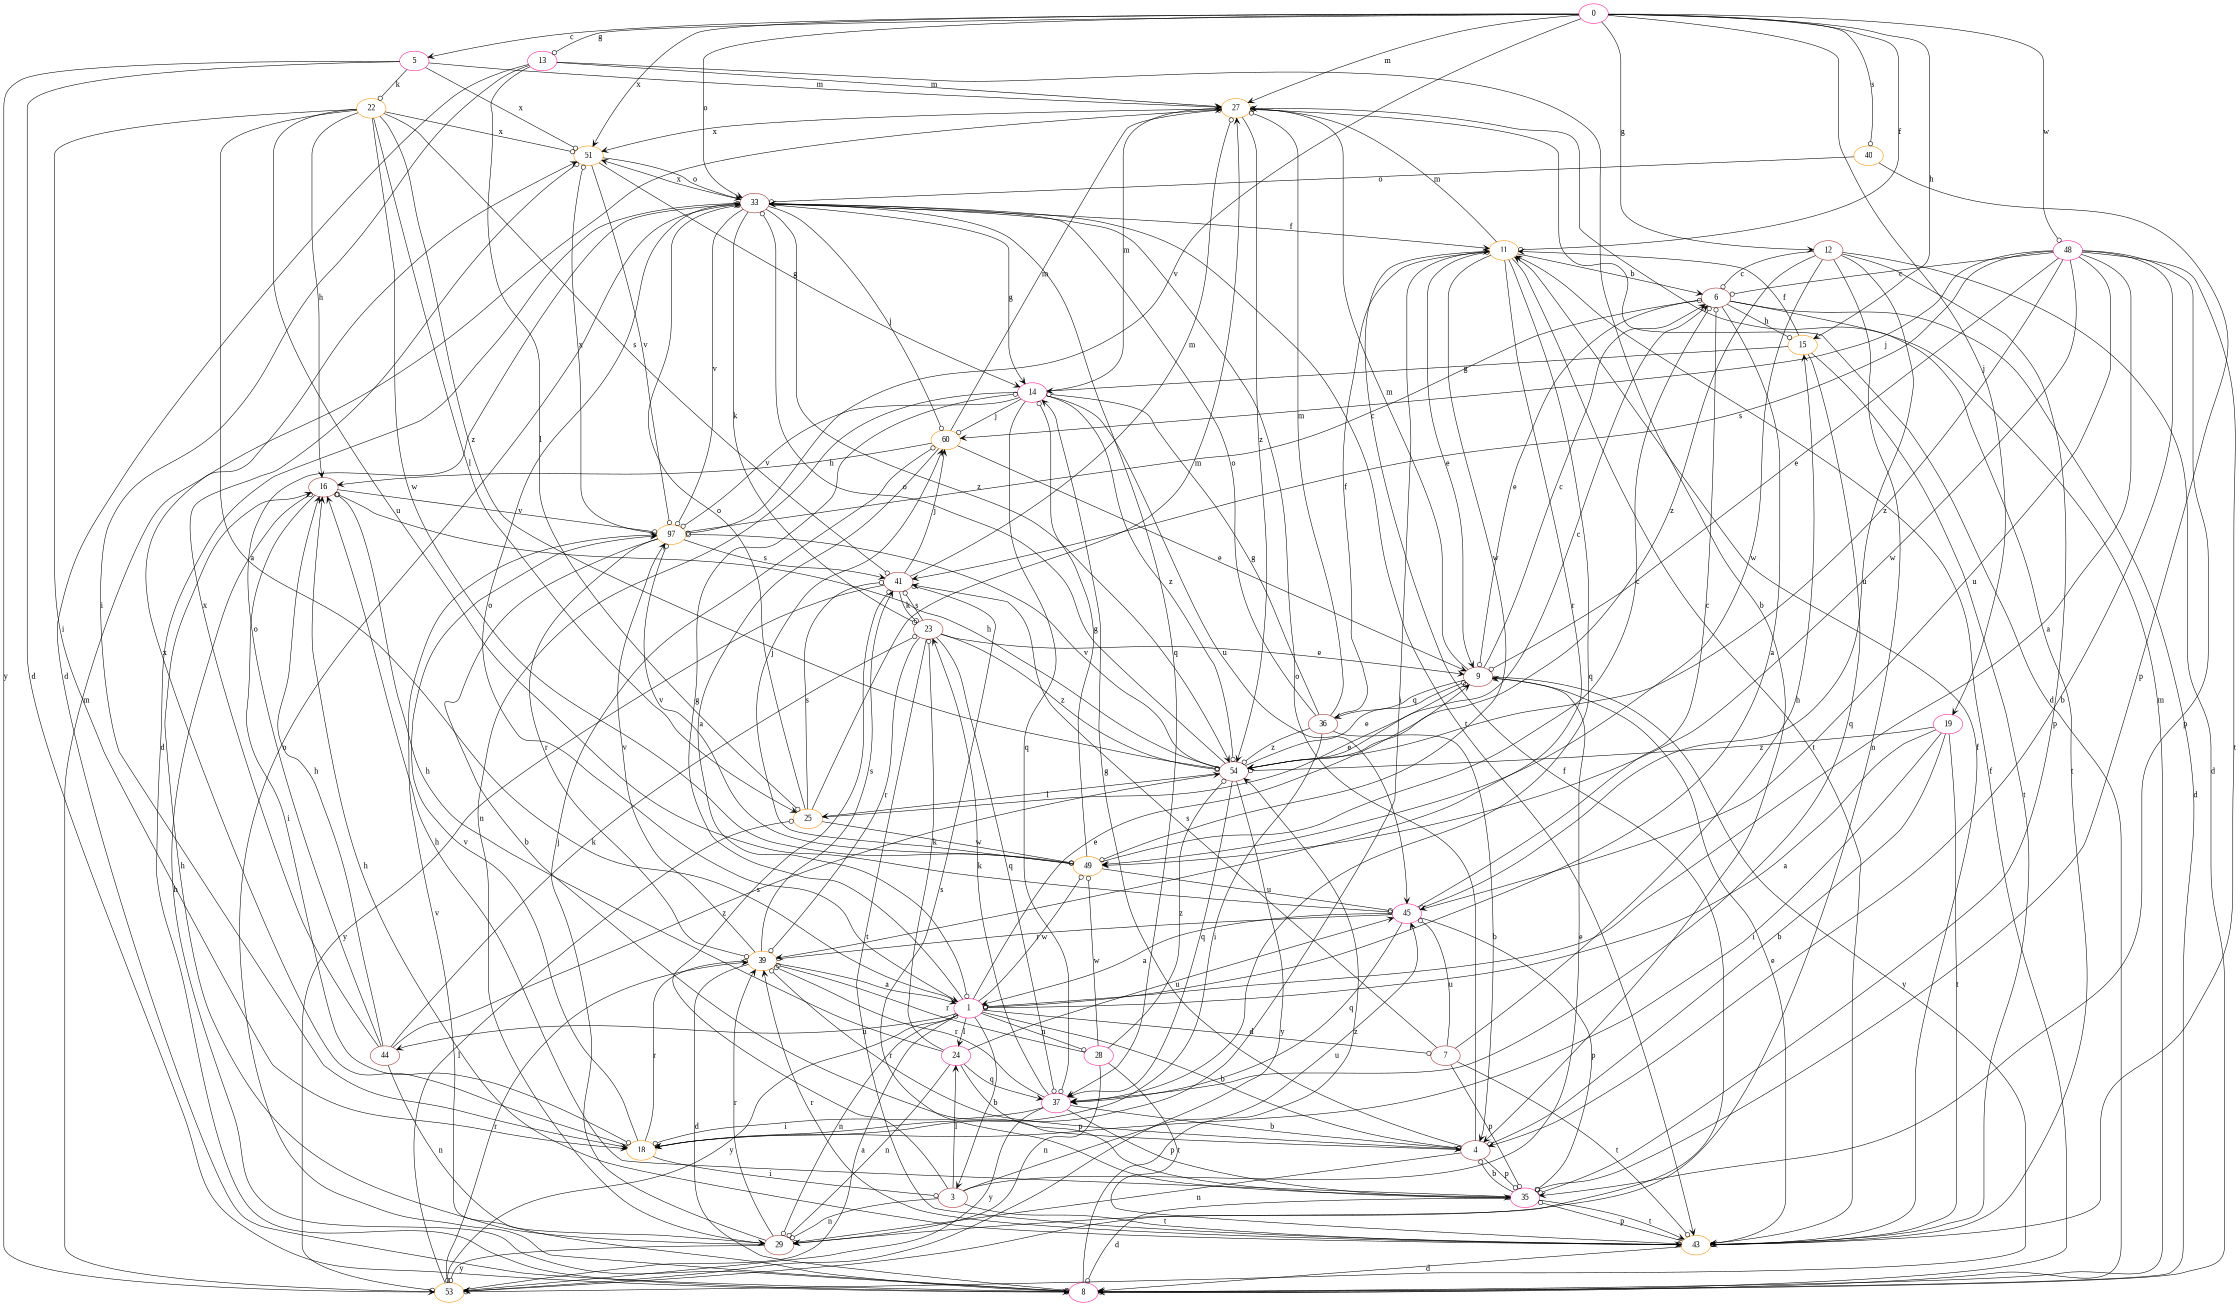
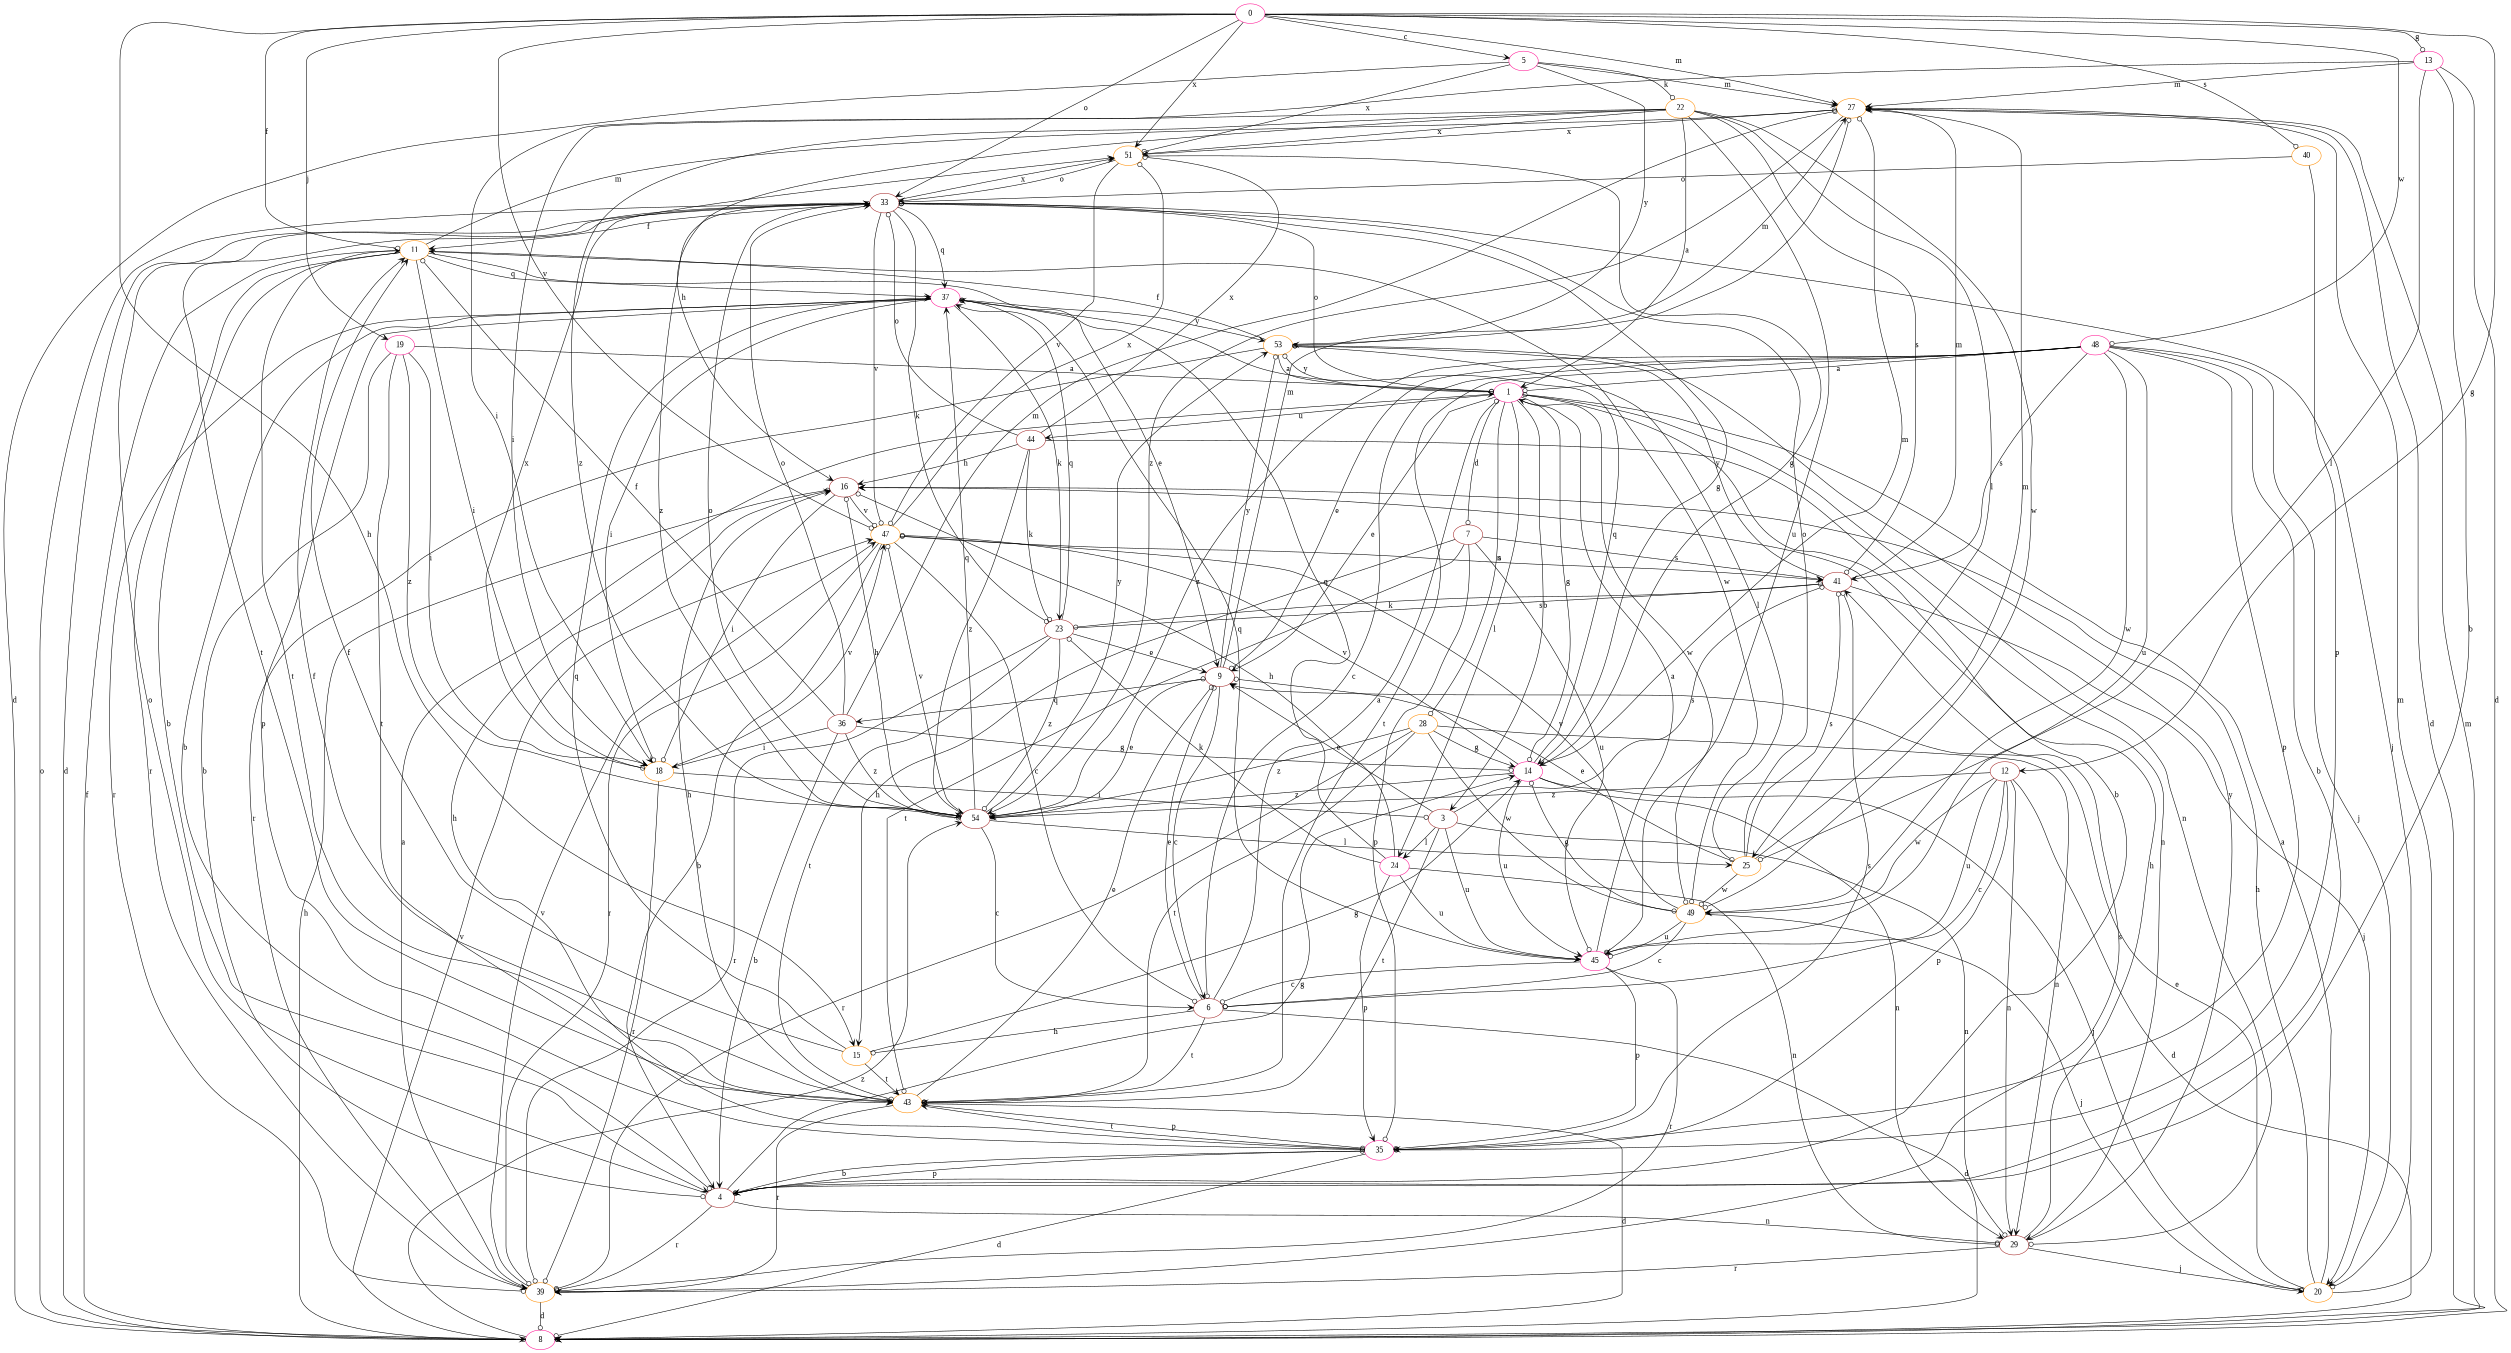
(1607, 273) -> (182, 820)
(946, 440) -> (2318, 1293)
(671, 535) -> (885, 535)
none -> (1471, 750)
(1099, 1056) -> (1423, 724)
